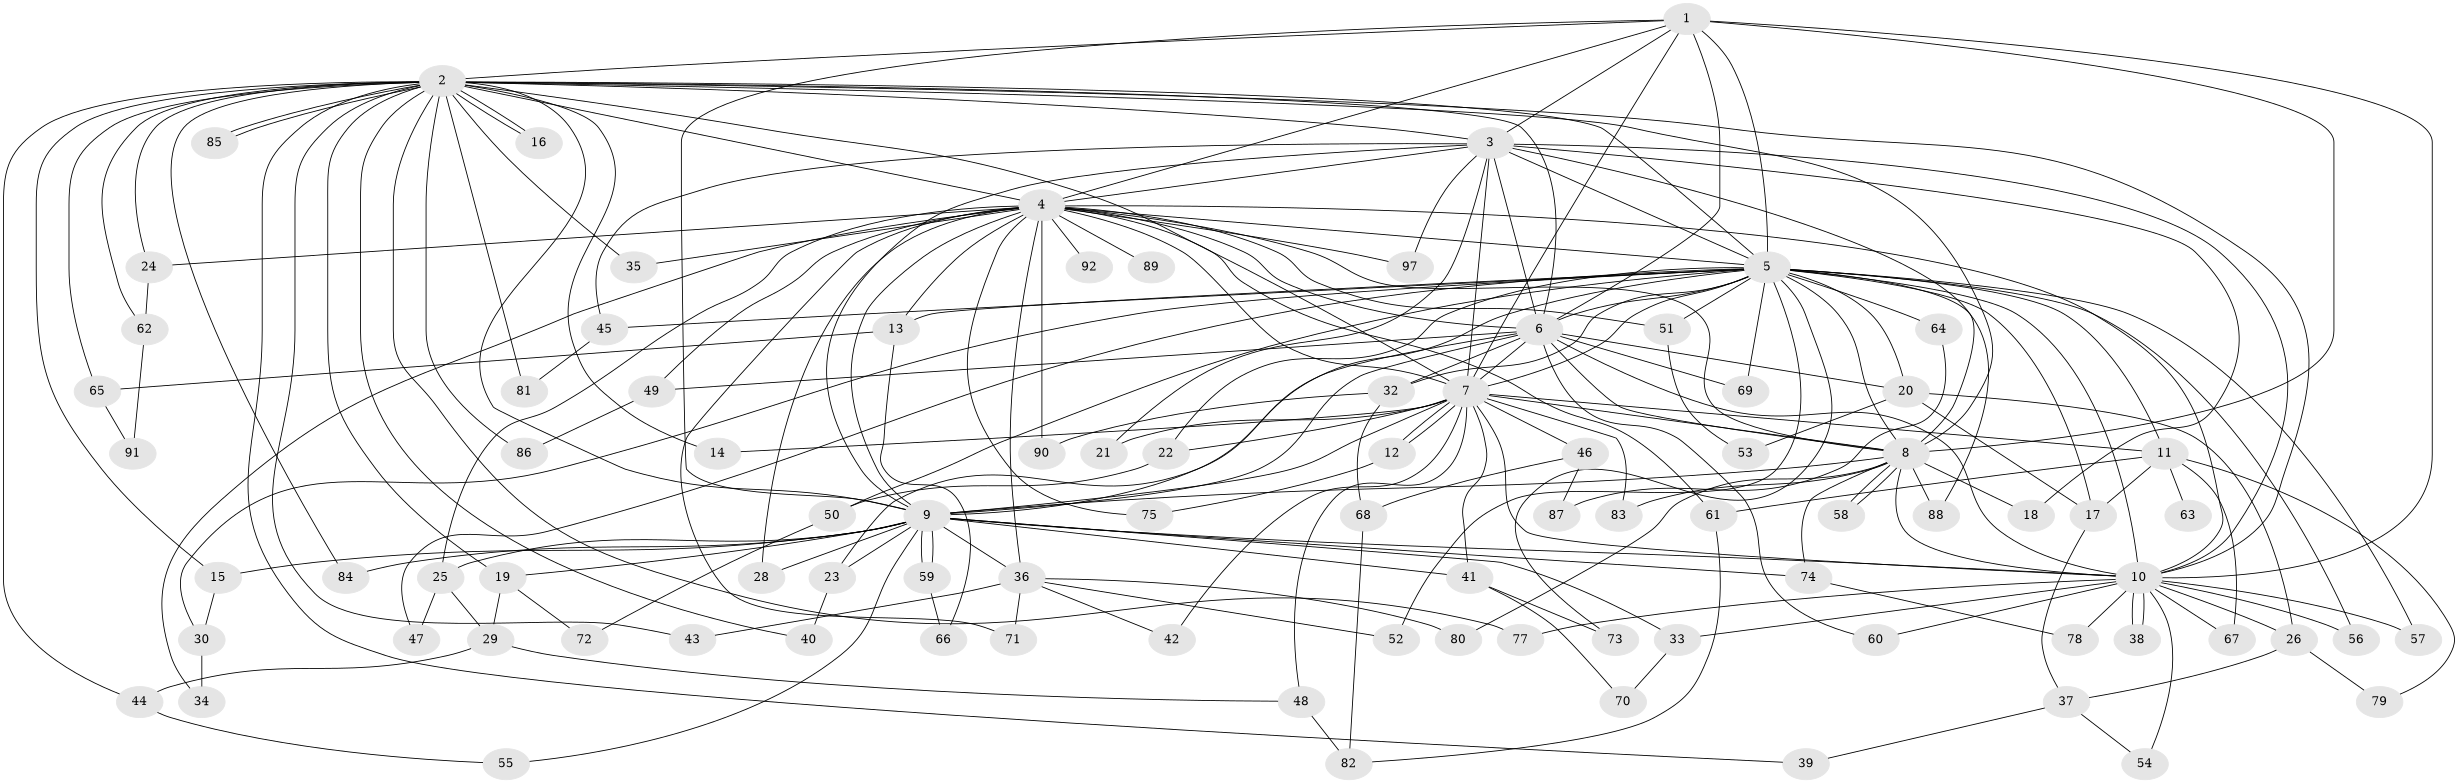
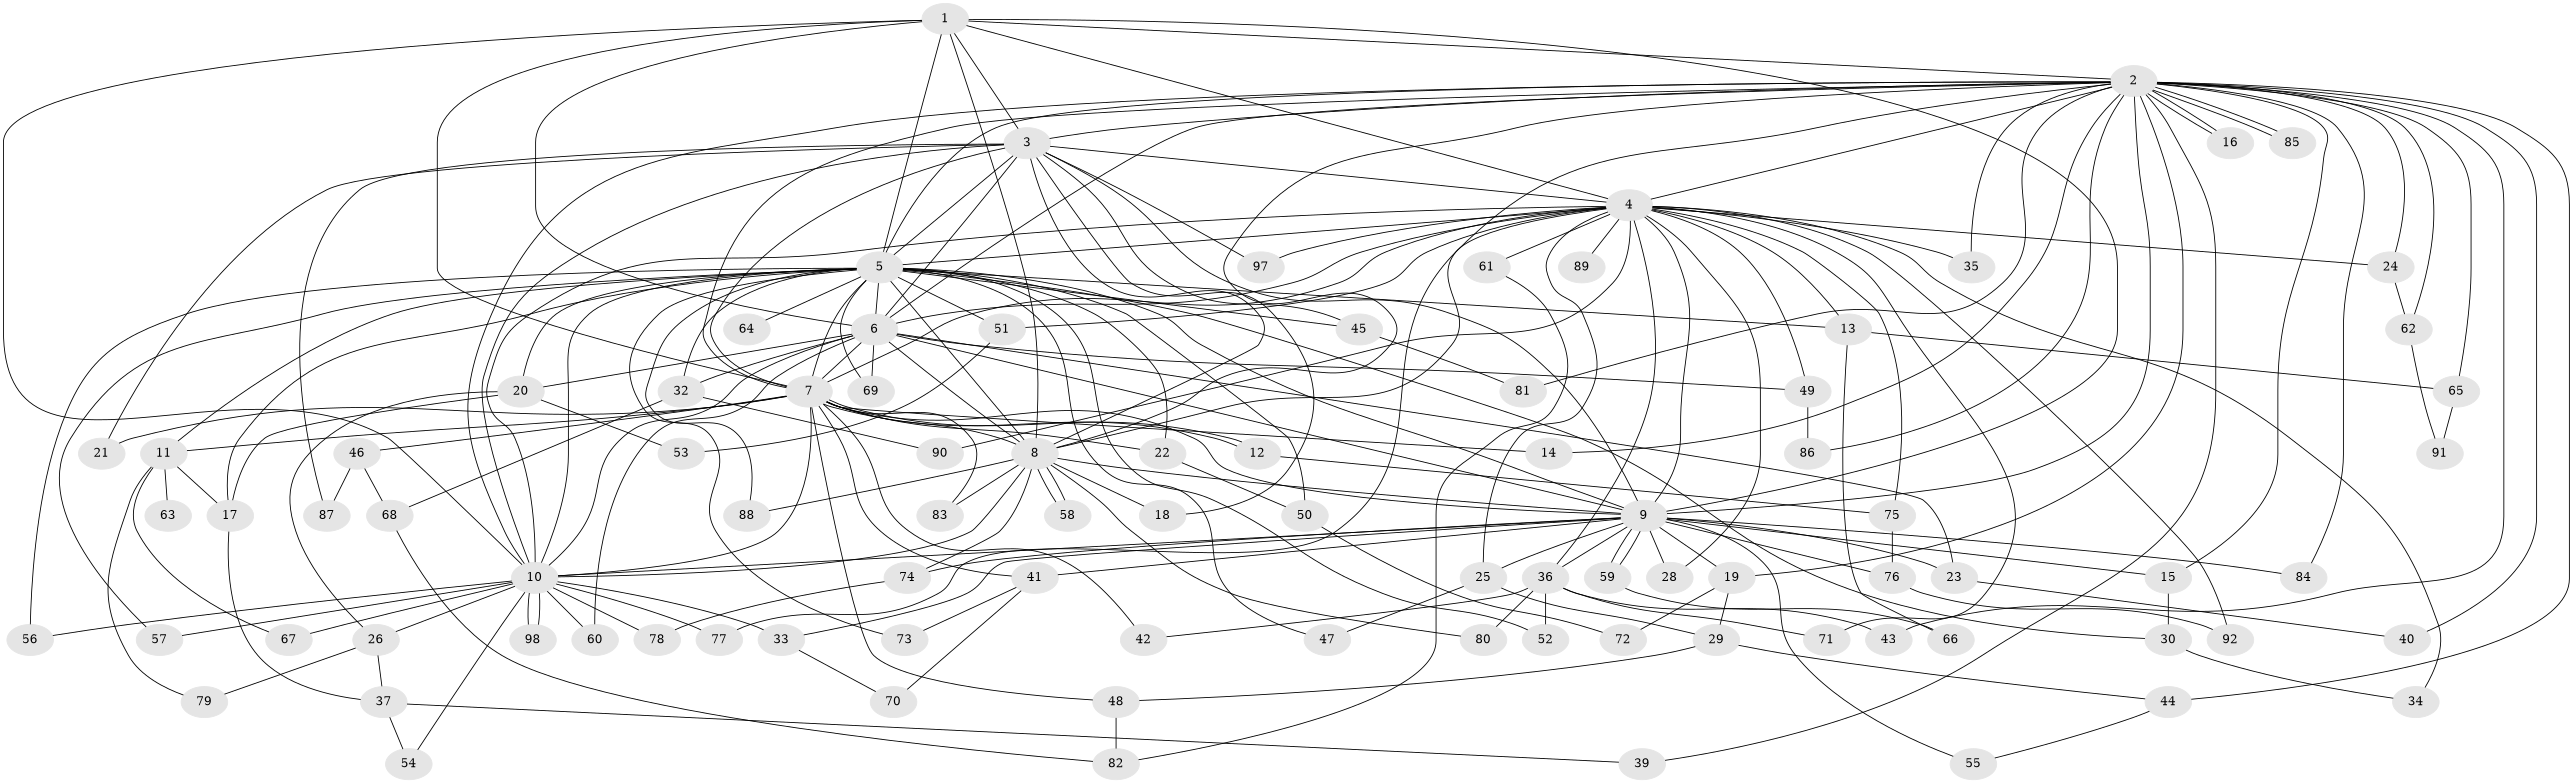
(1858, 454) -> (372, 185)
(1939, 483) -> none
none -> (1892, 578)
(2137, 640) -> (533, 640)
